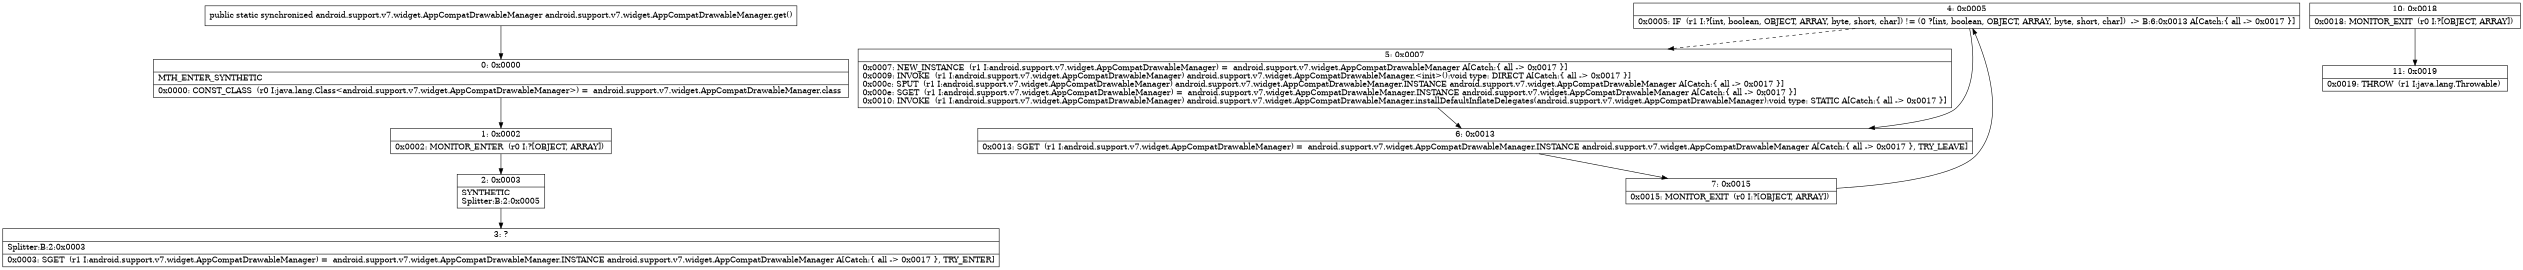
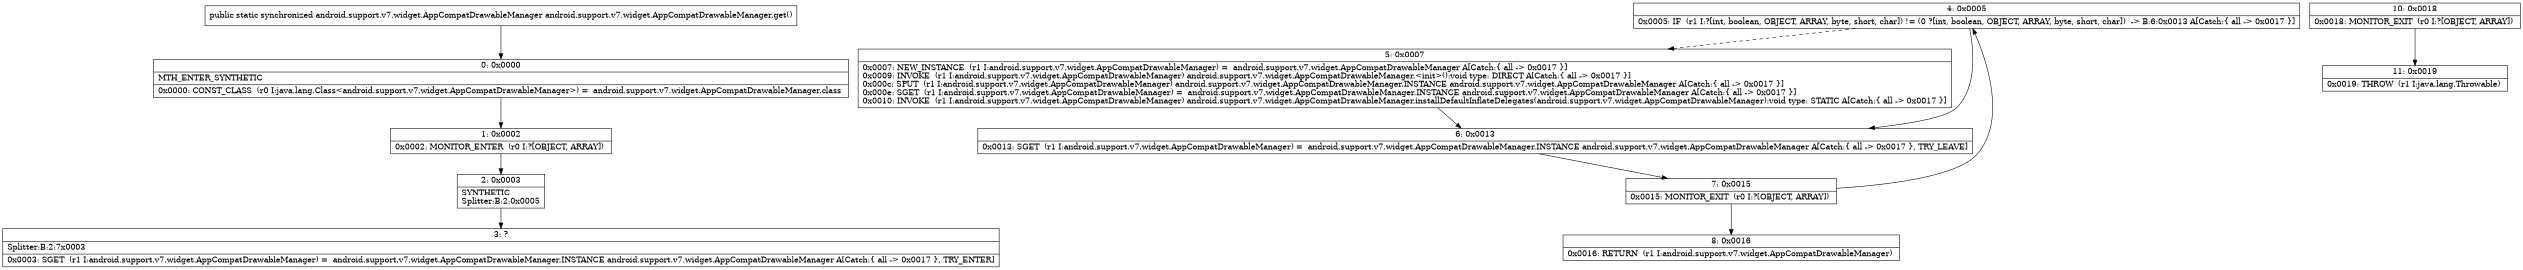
(47, 247) -> (47, 247)
none -> (1731, 248)
